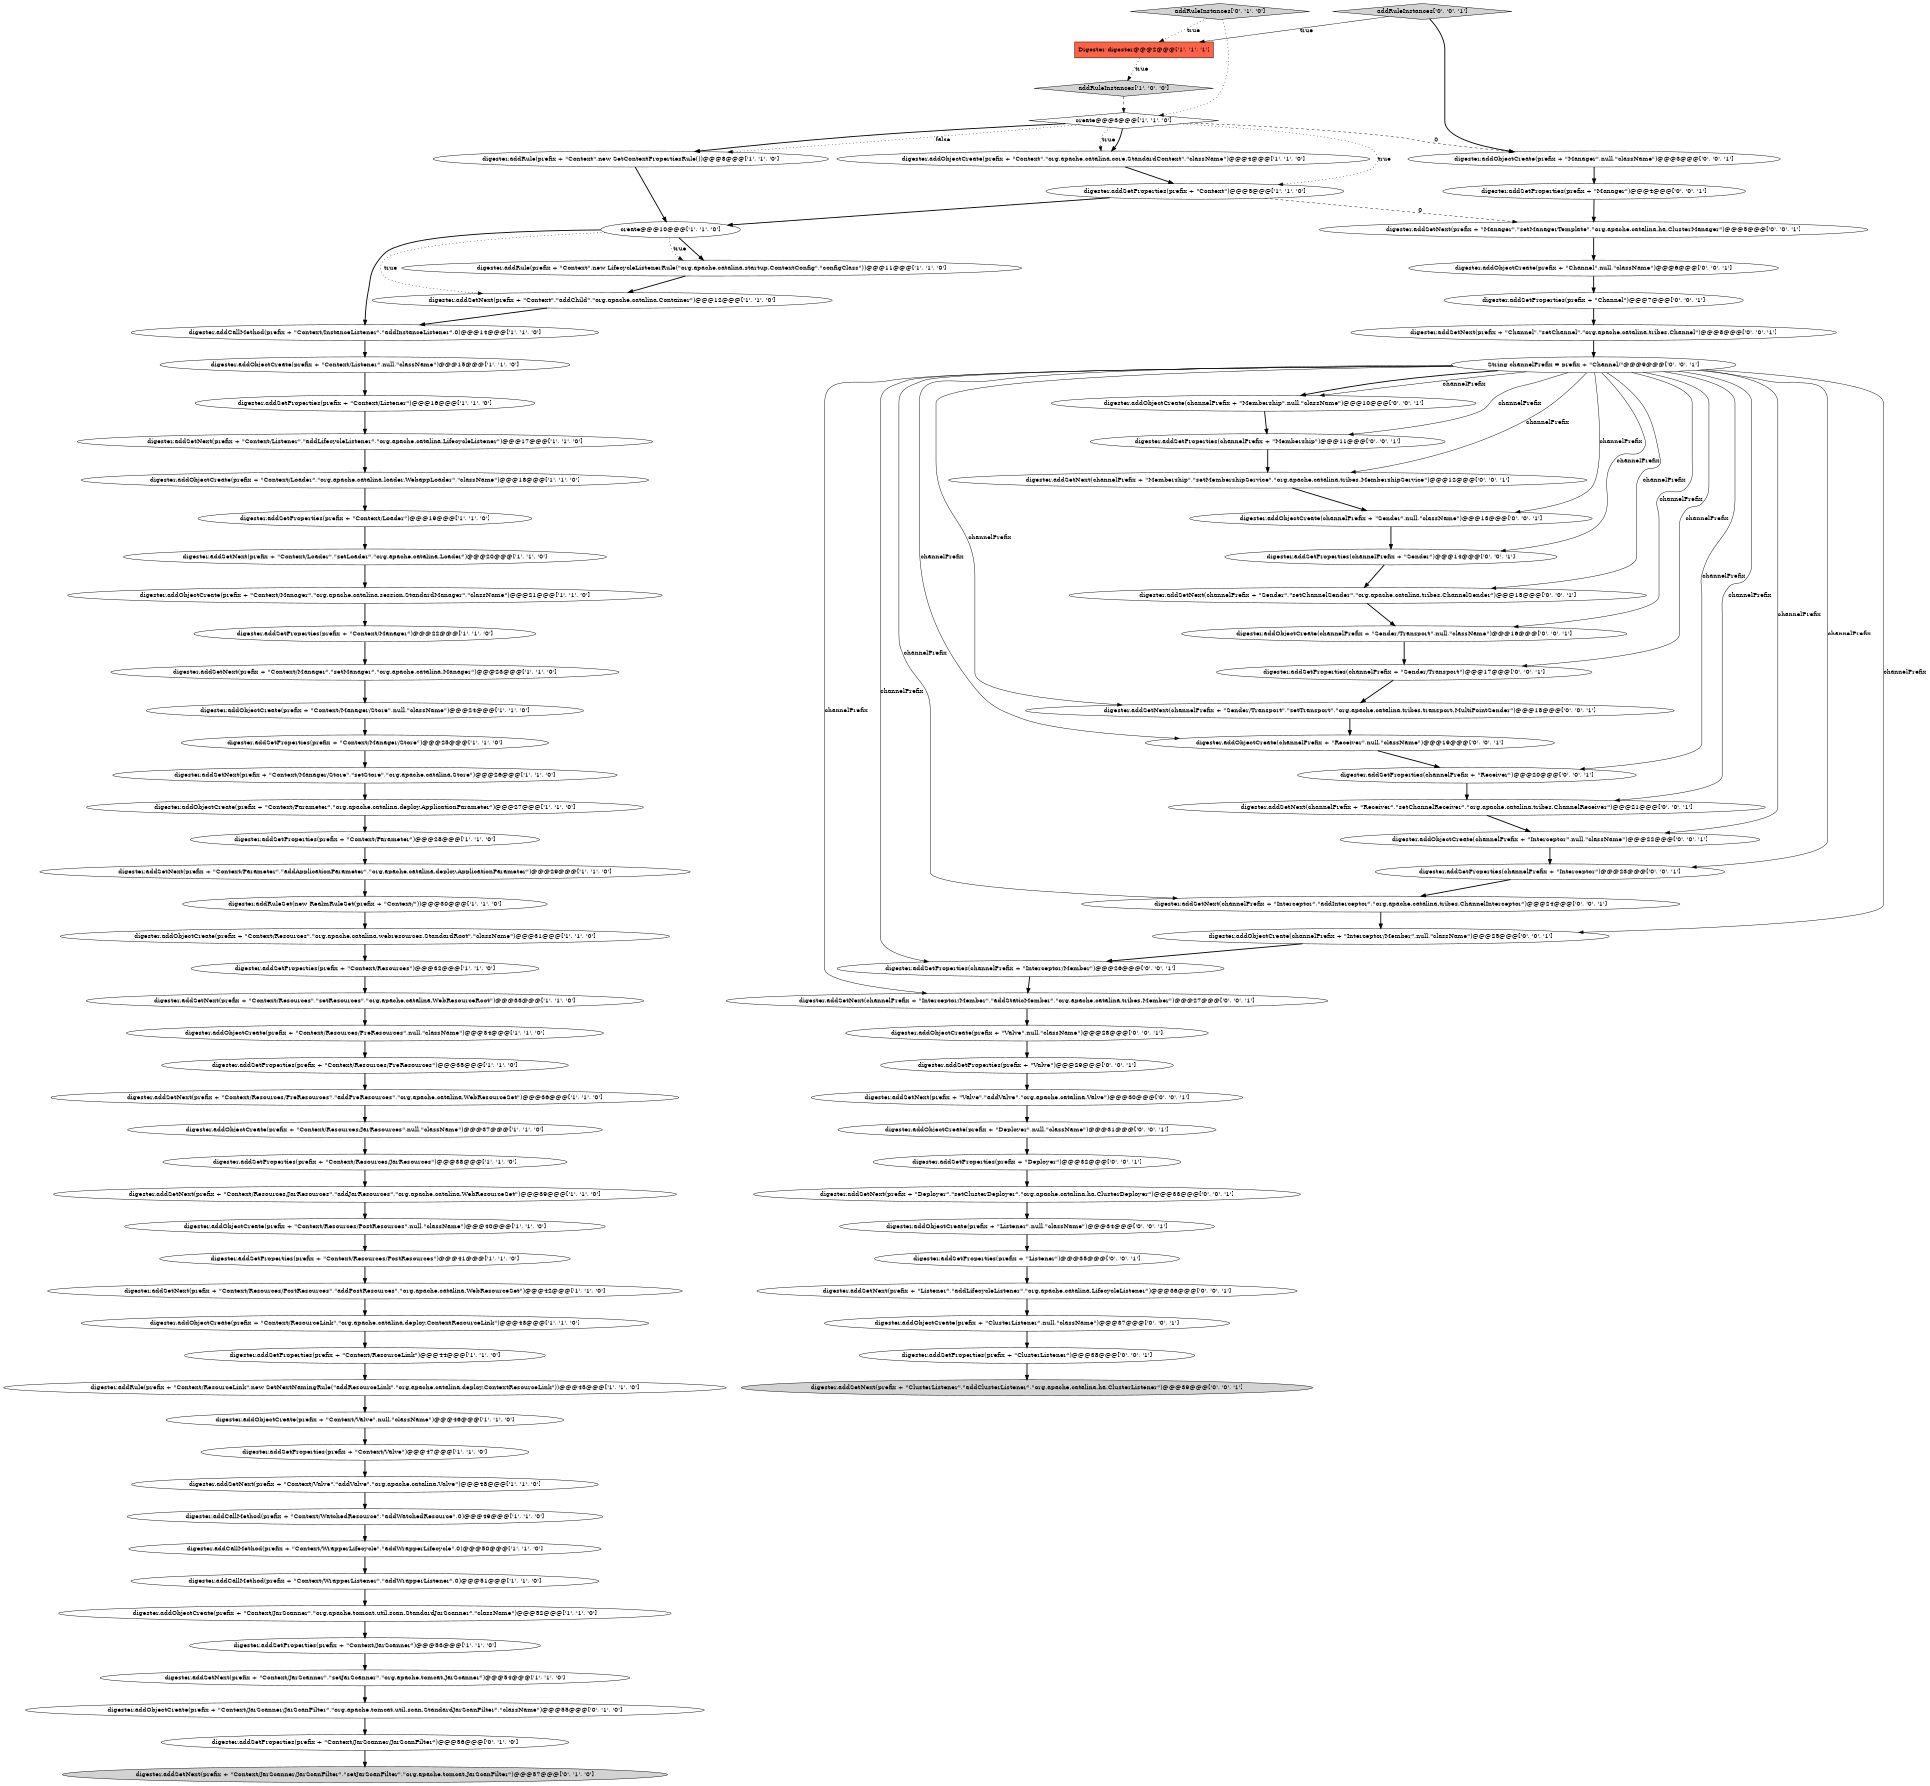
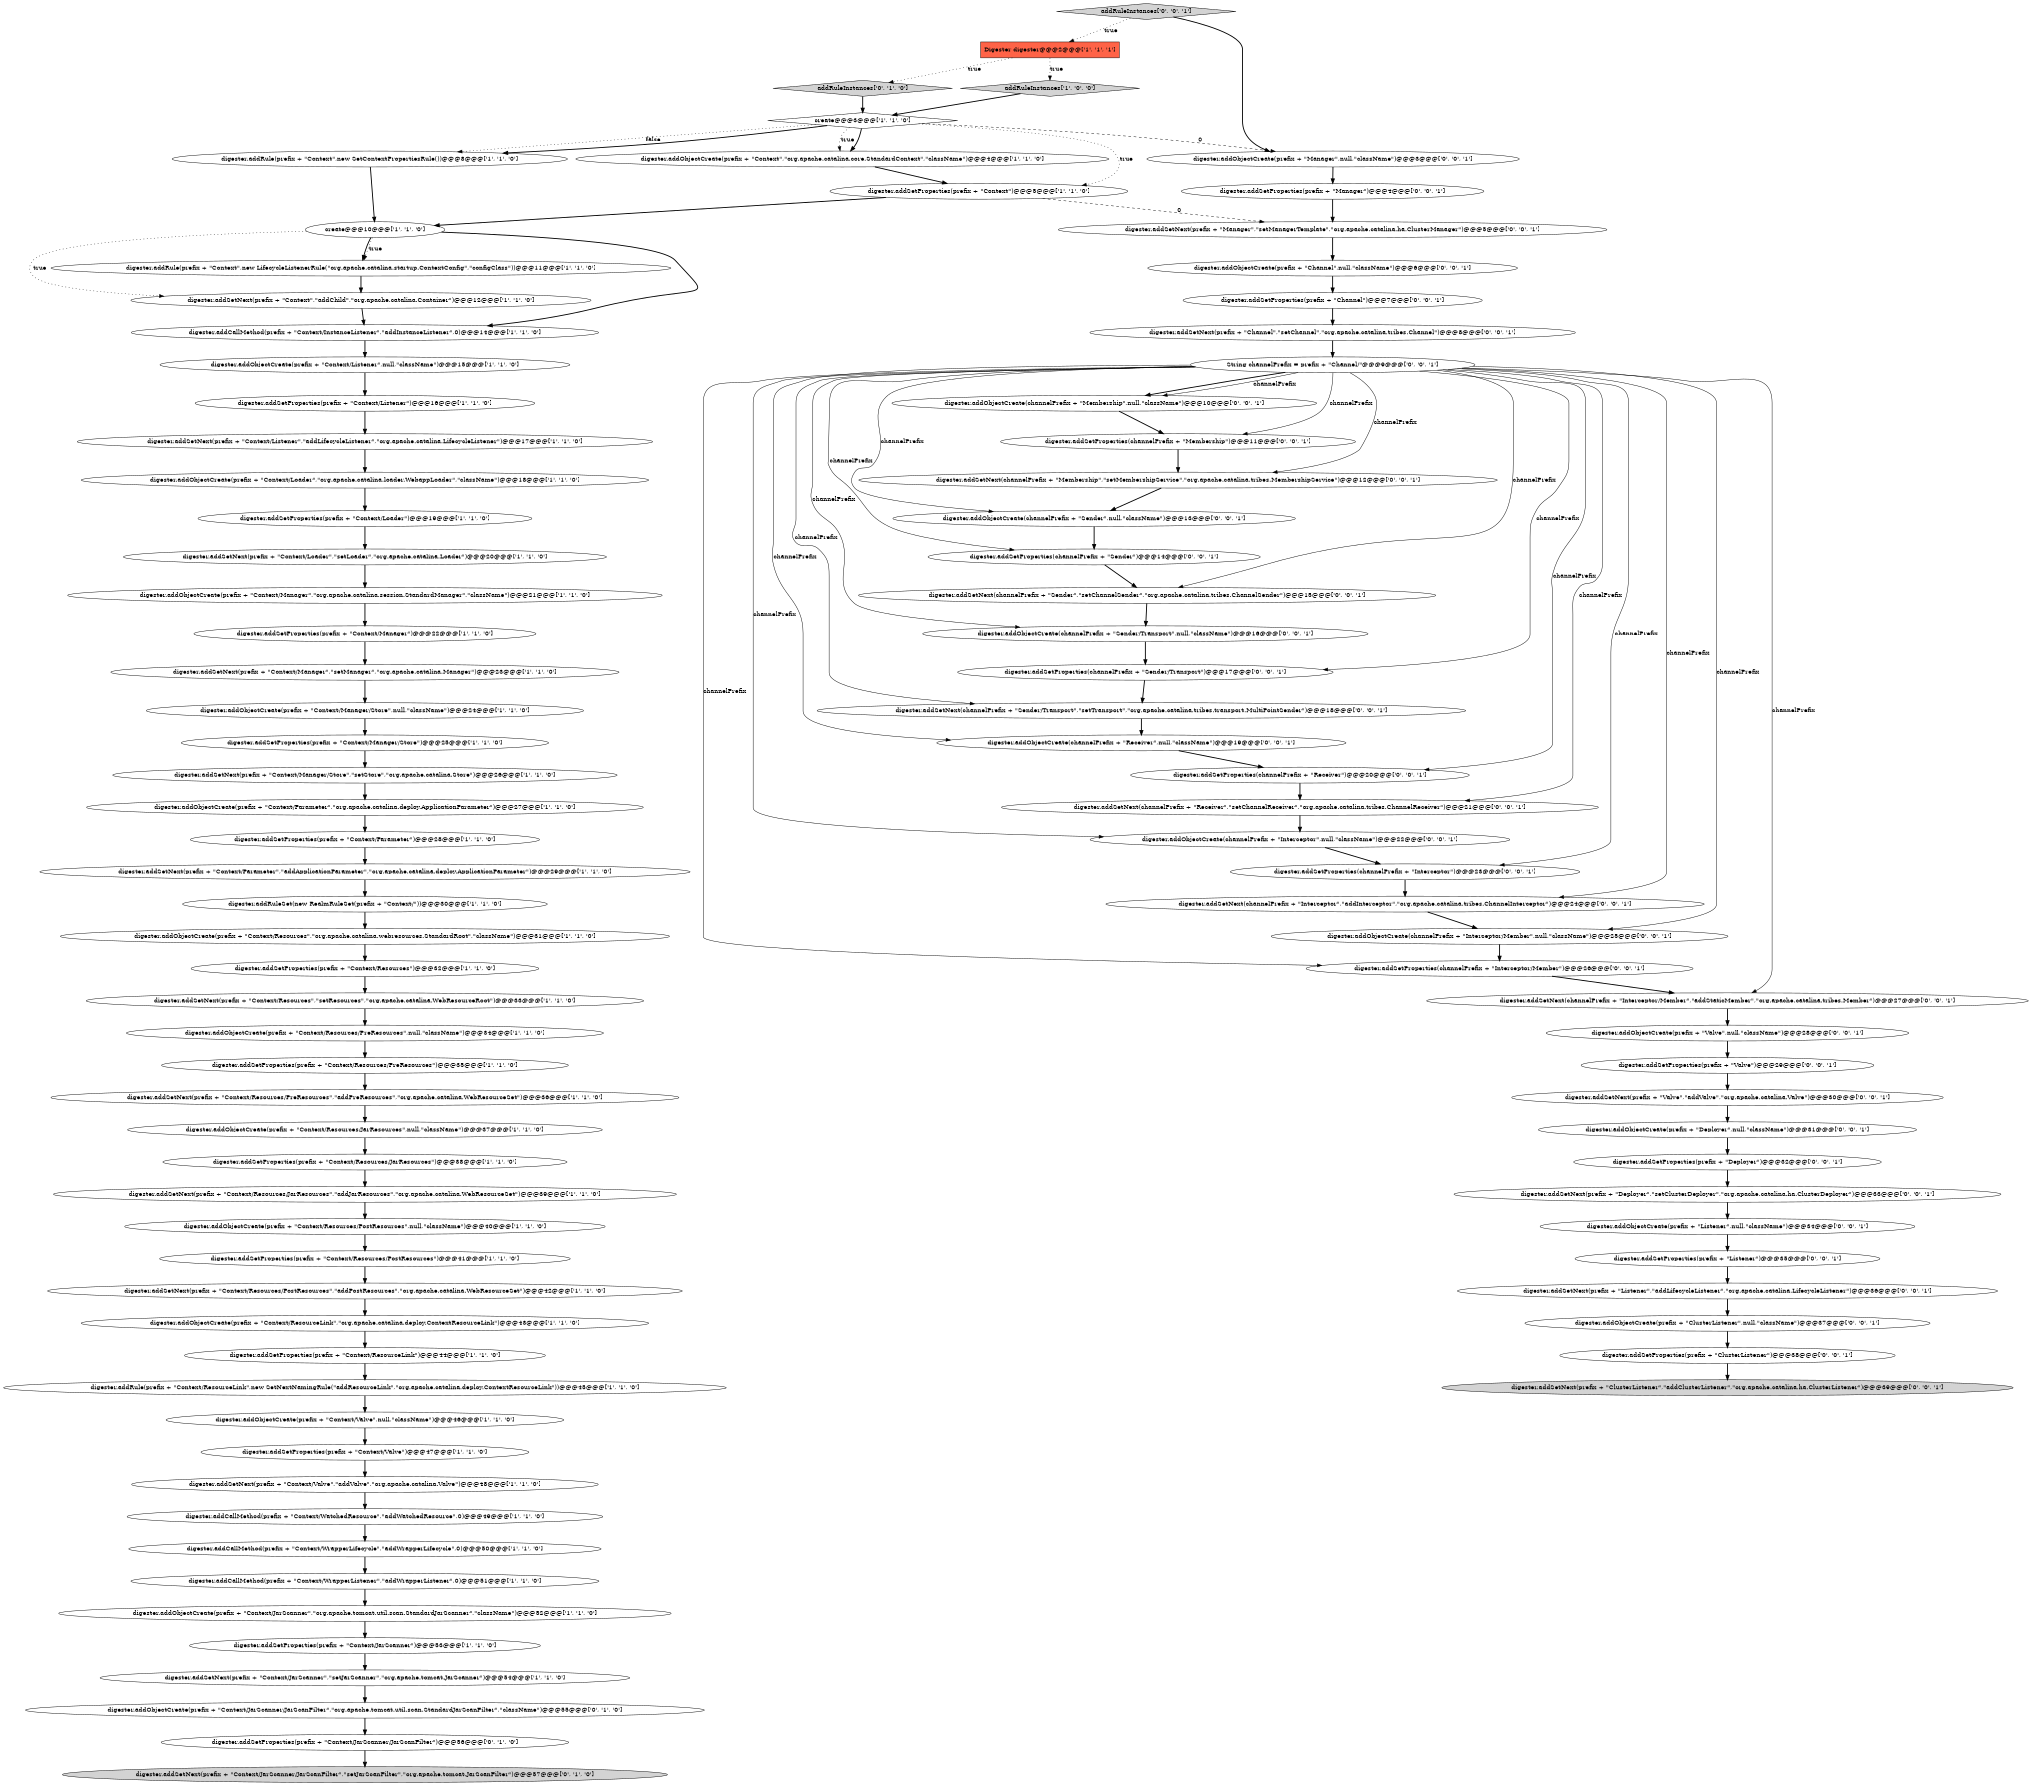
(1185, 29) -> (953, 70)
(1296, 29) -> (1102, 29)
(1223, 87) -> (863, 102)
(1124, 102) -> (959, 104)
